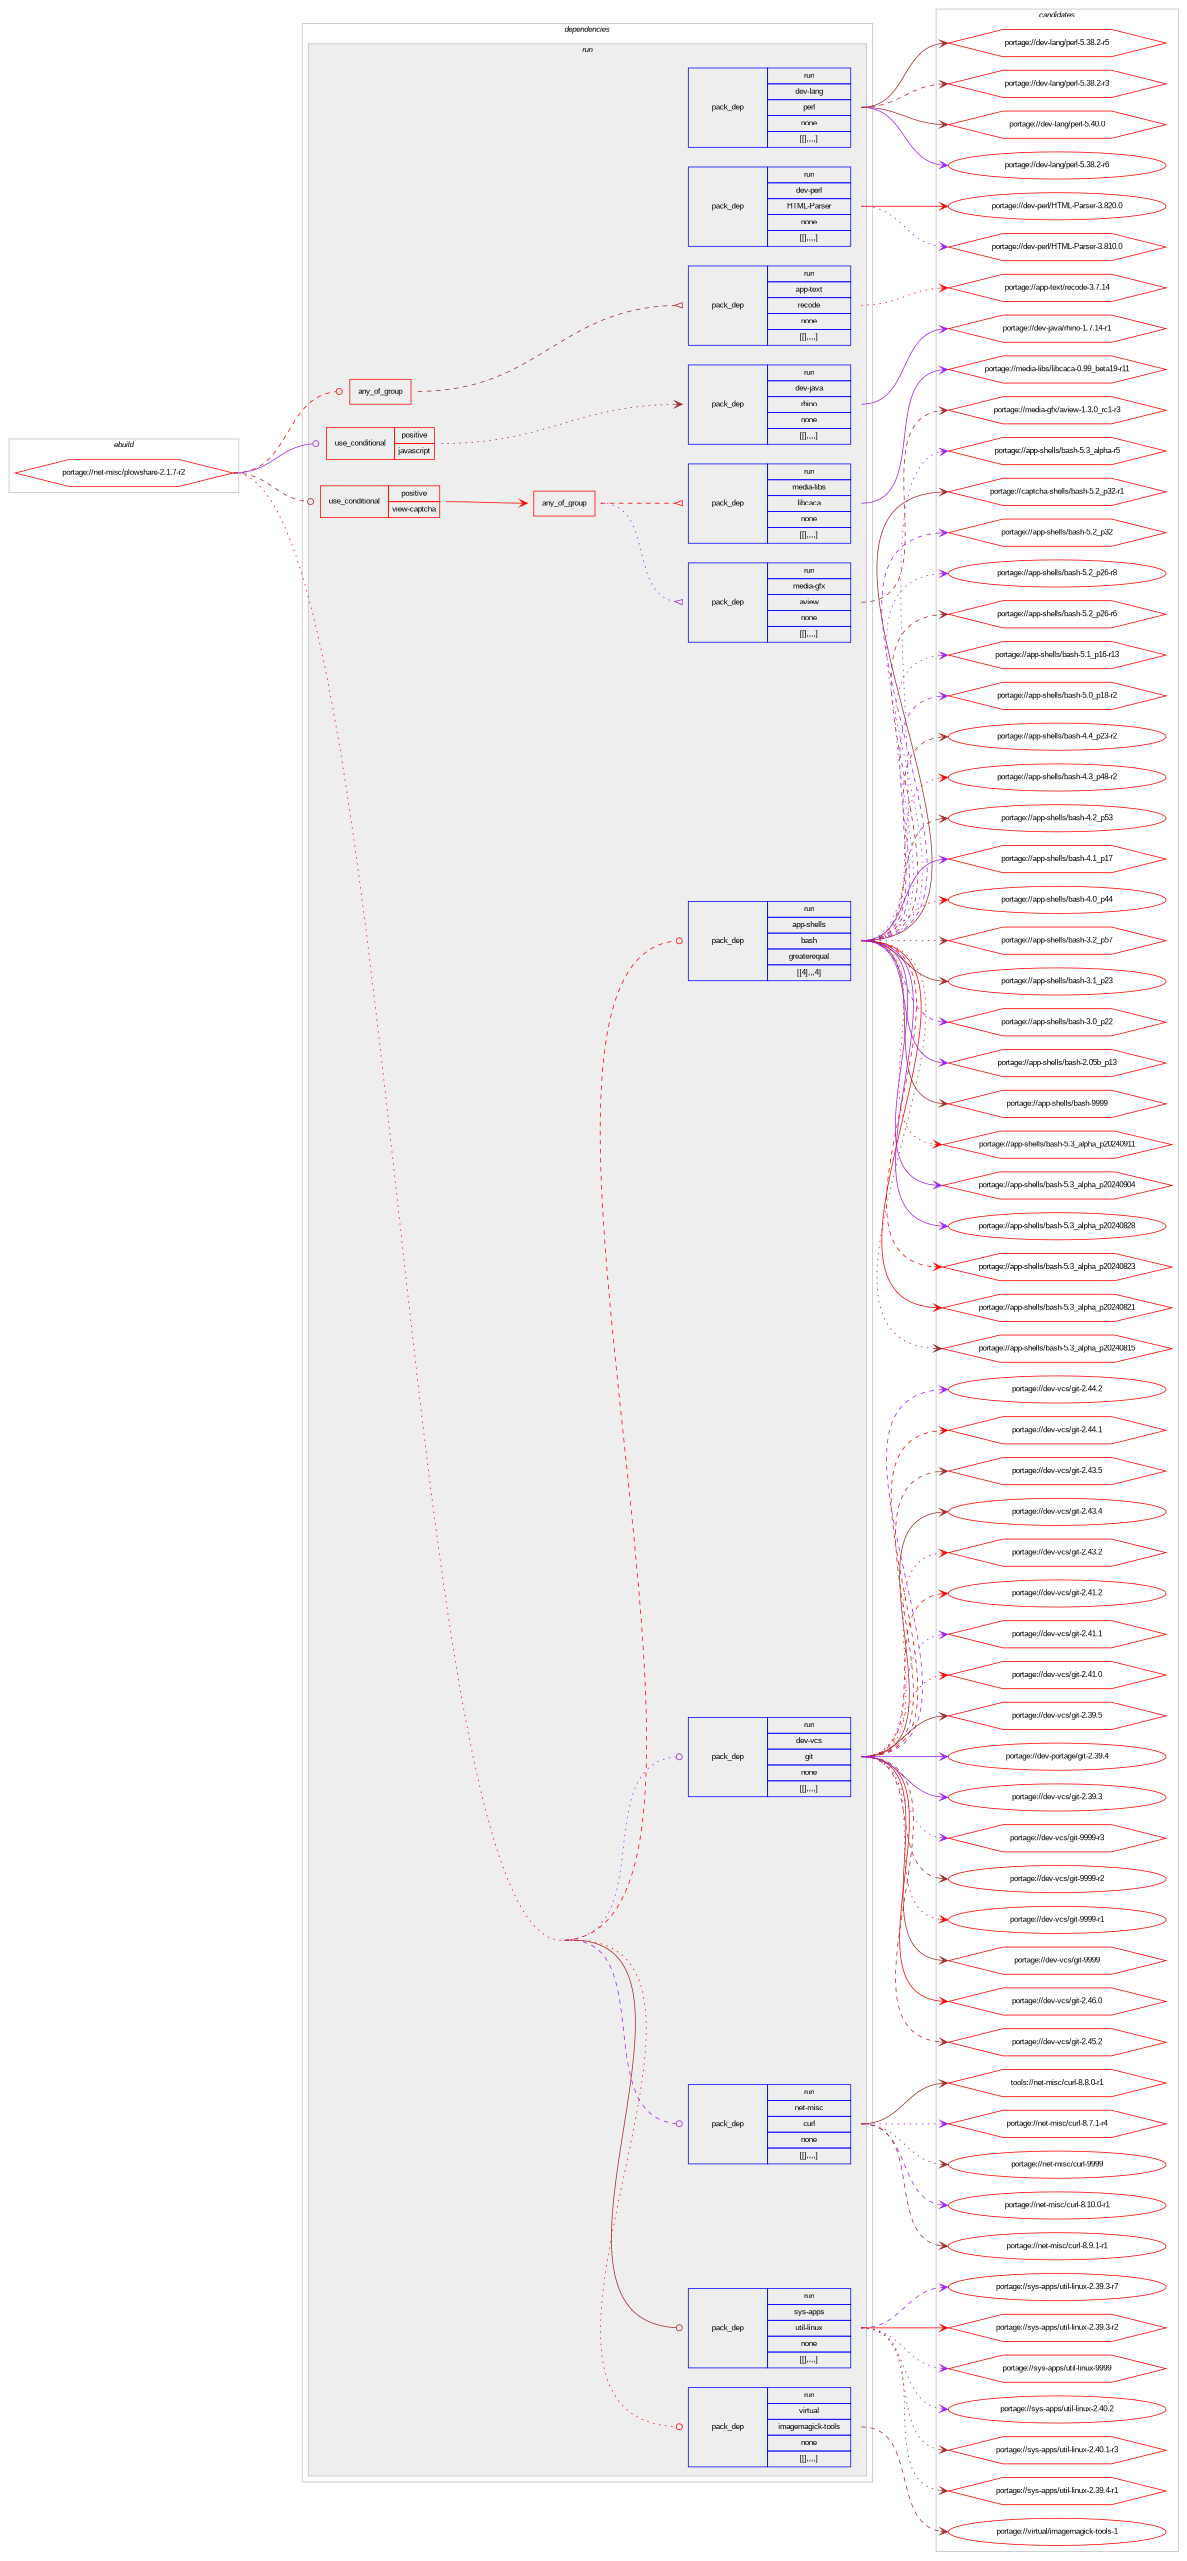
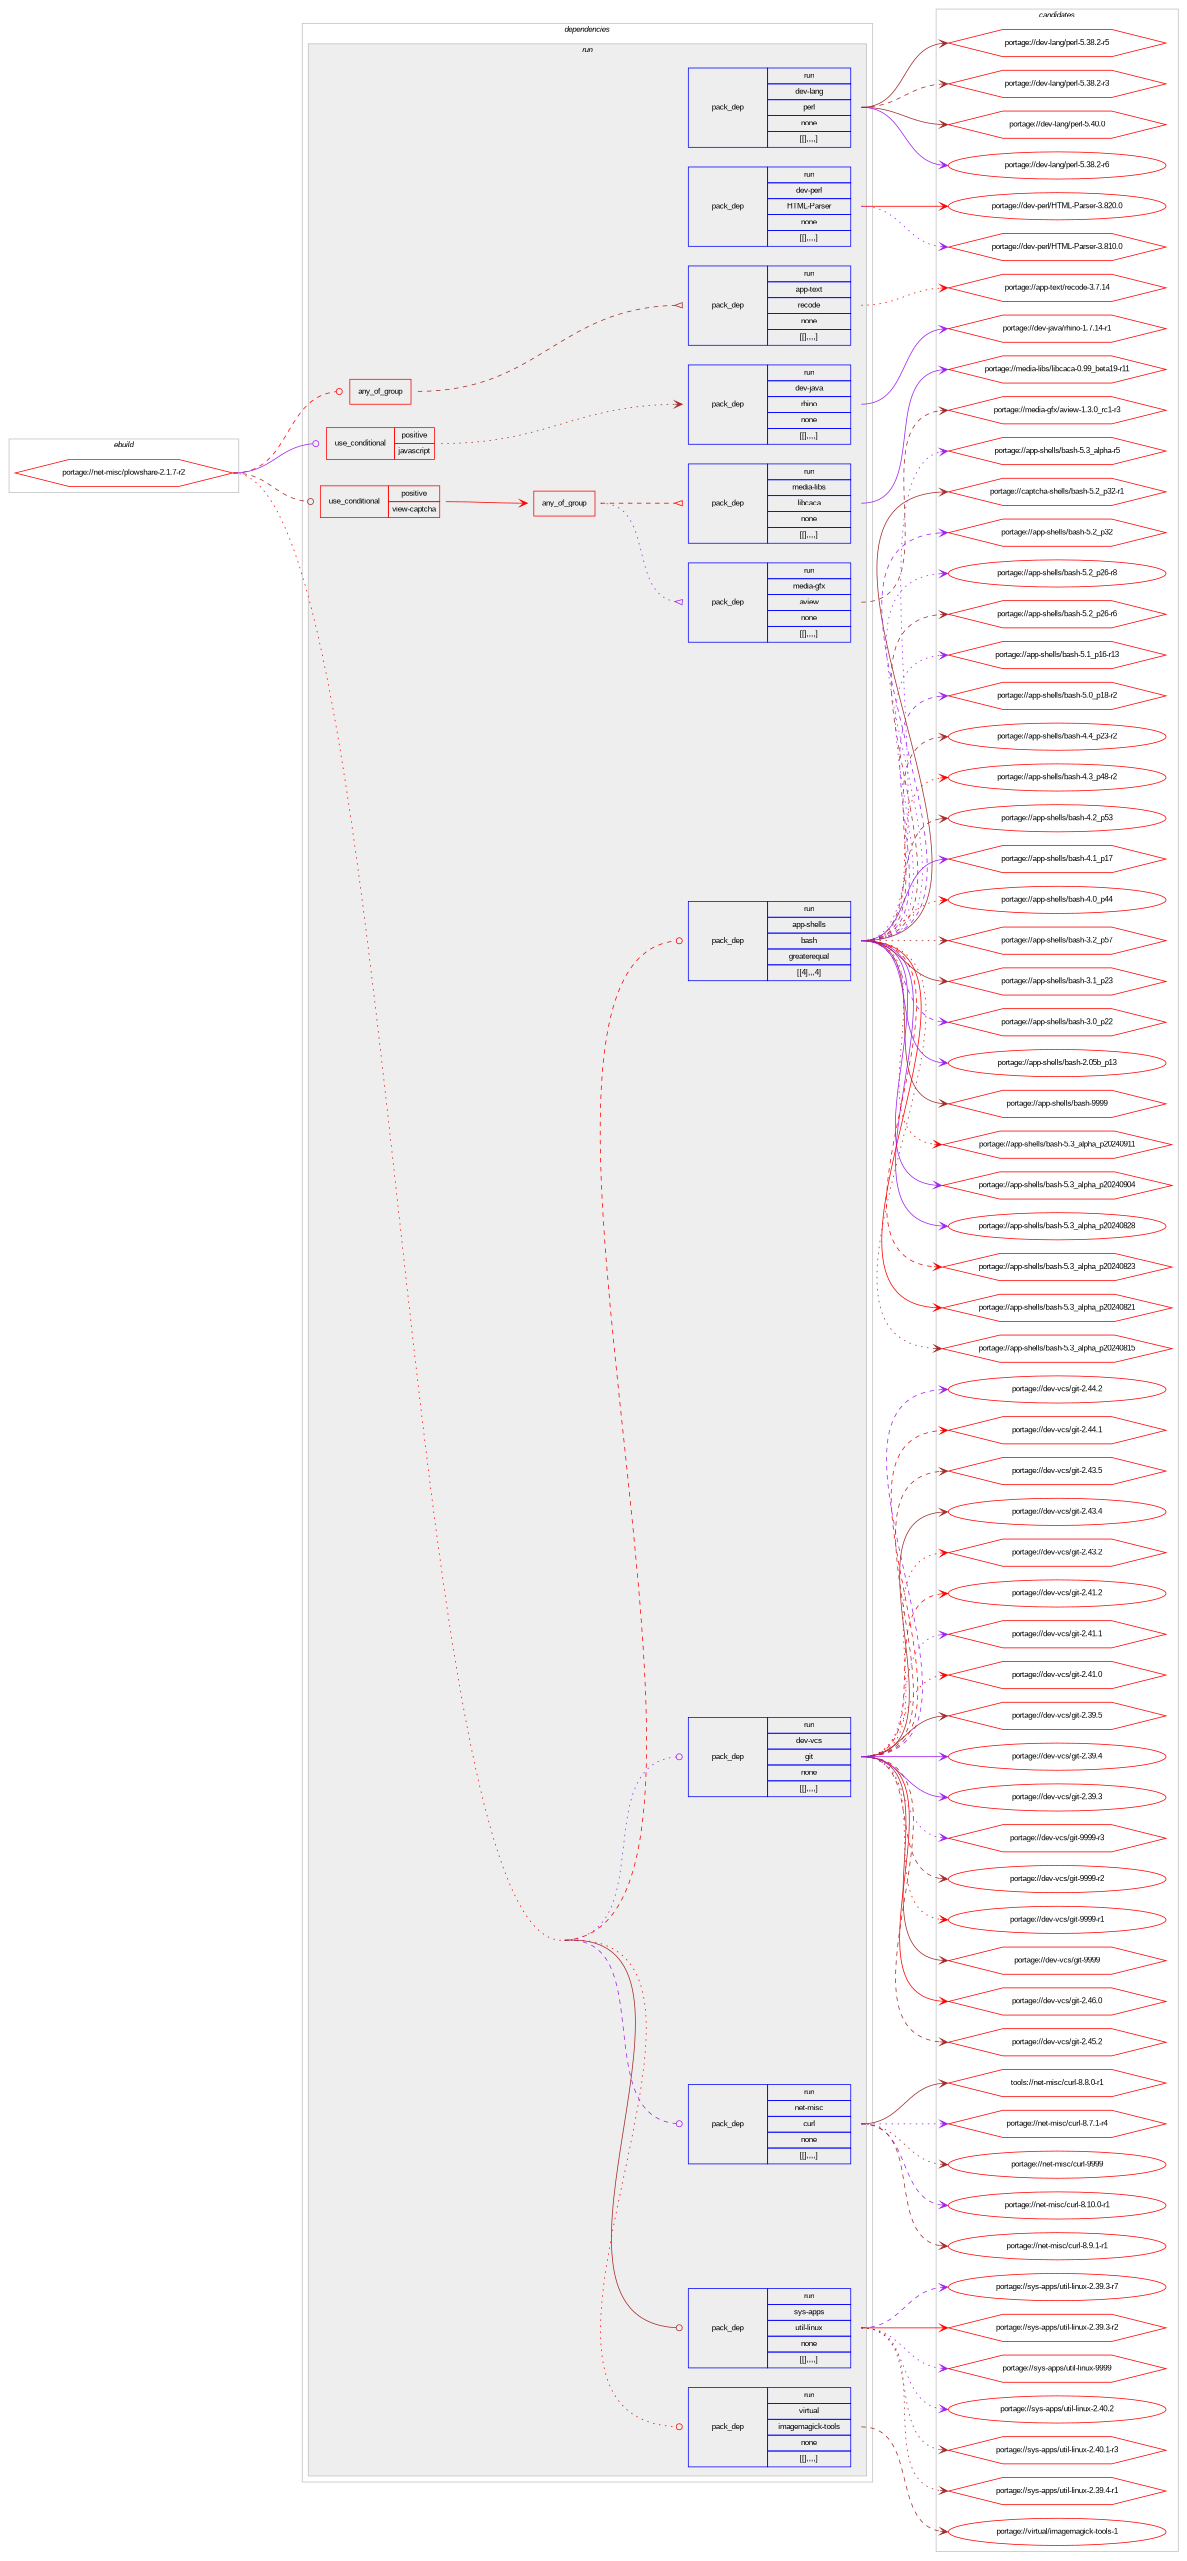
(1057, 981) -> (1057, 981)
(1057, 1063) -> (1057, 1063)
(1057, 1757) -> (1057, 1757)
